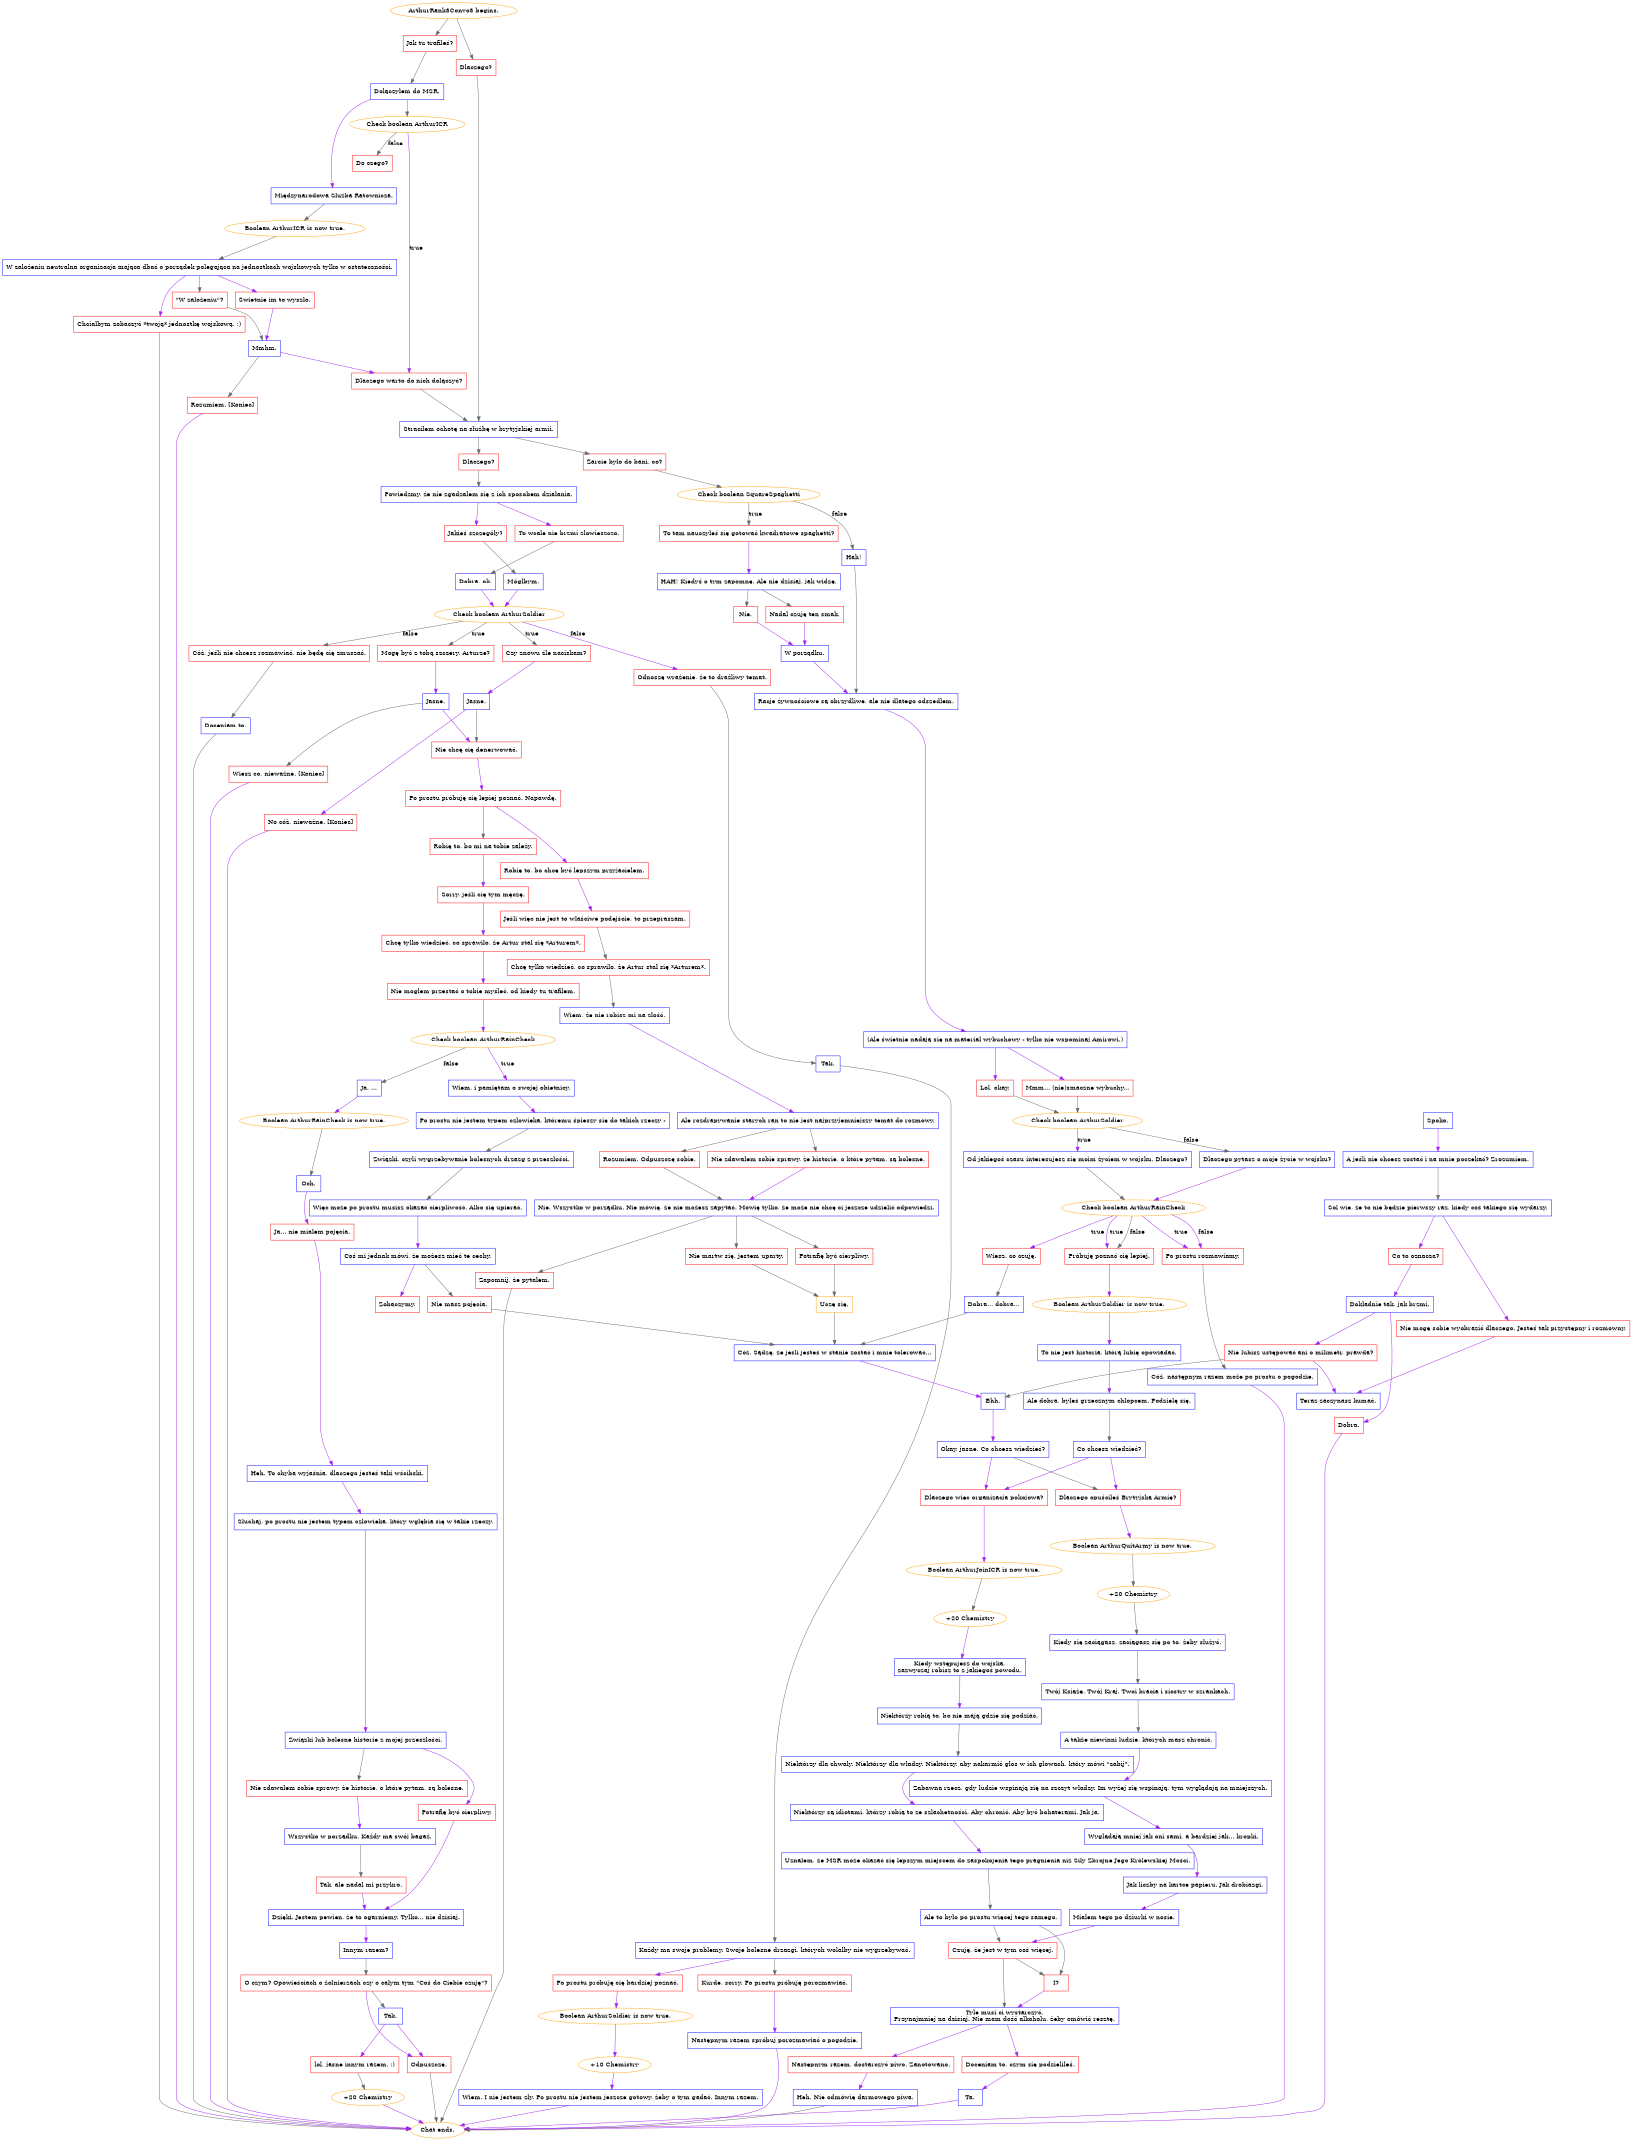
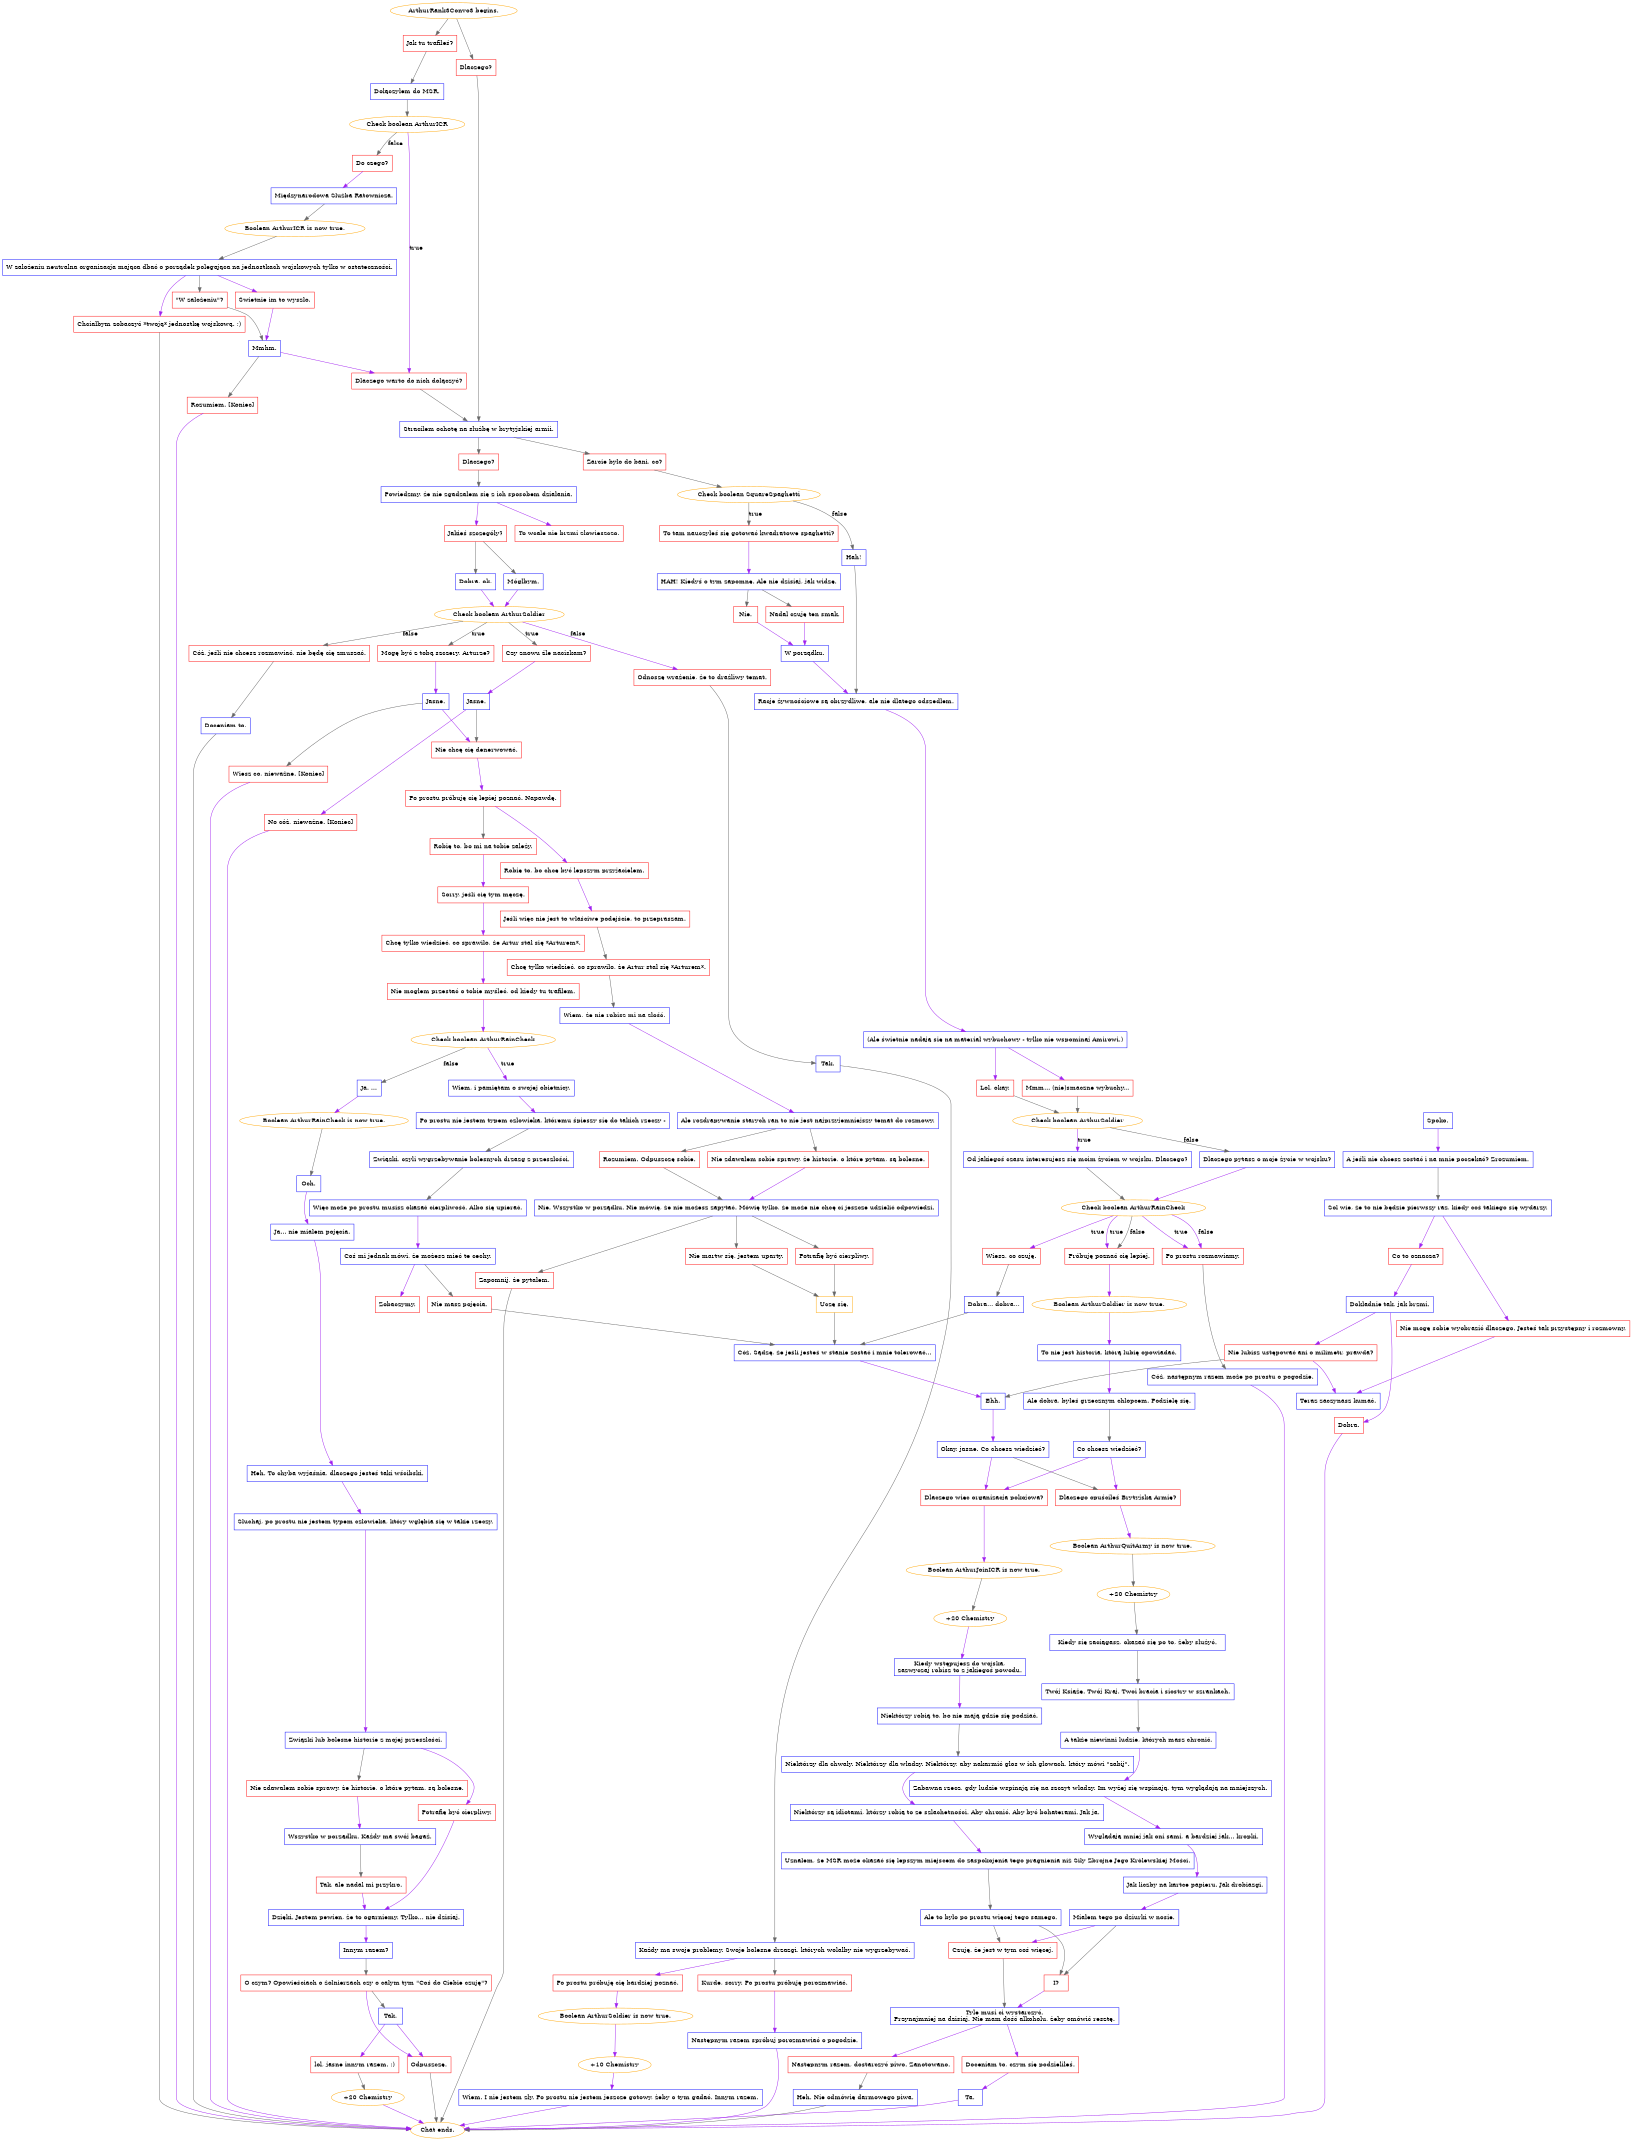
(336, 134) -> (355, 178)
(524, 557) -> (476, 555)
(312, 1232) -> (312, 1232)
(1138, 1643) -> (1138, 1643)
(1028, 1966) -> (1092, 1949)
(864, 2079) -> (864, 2079)
